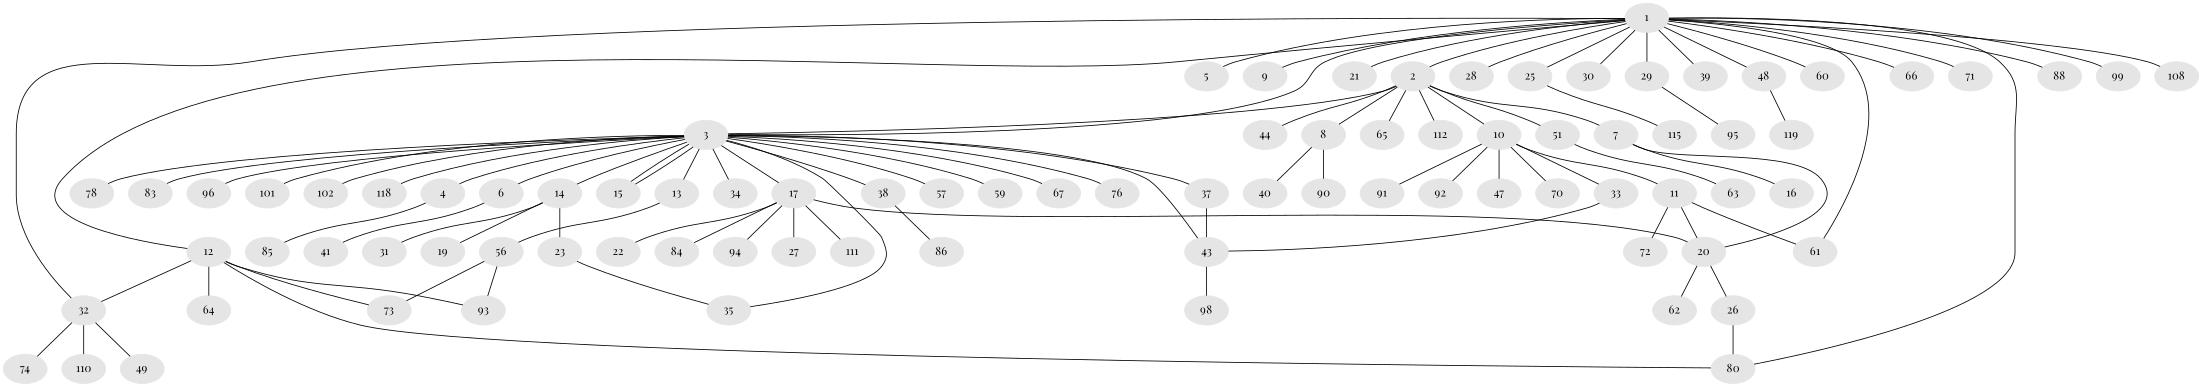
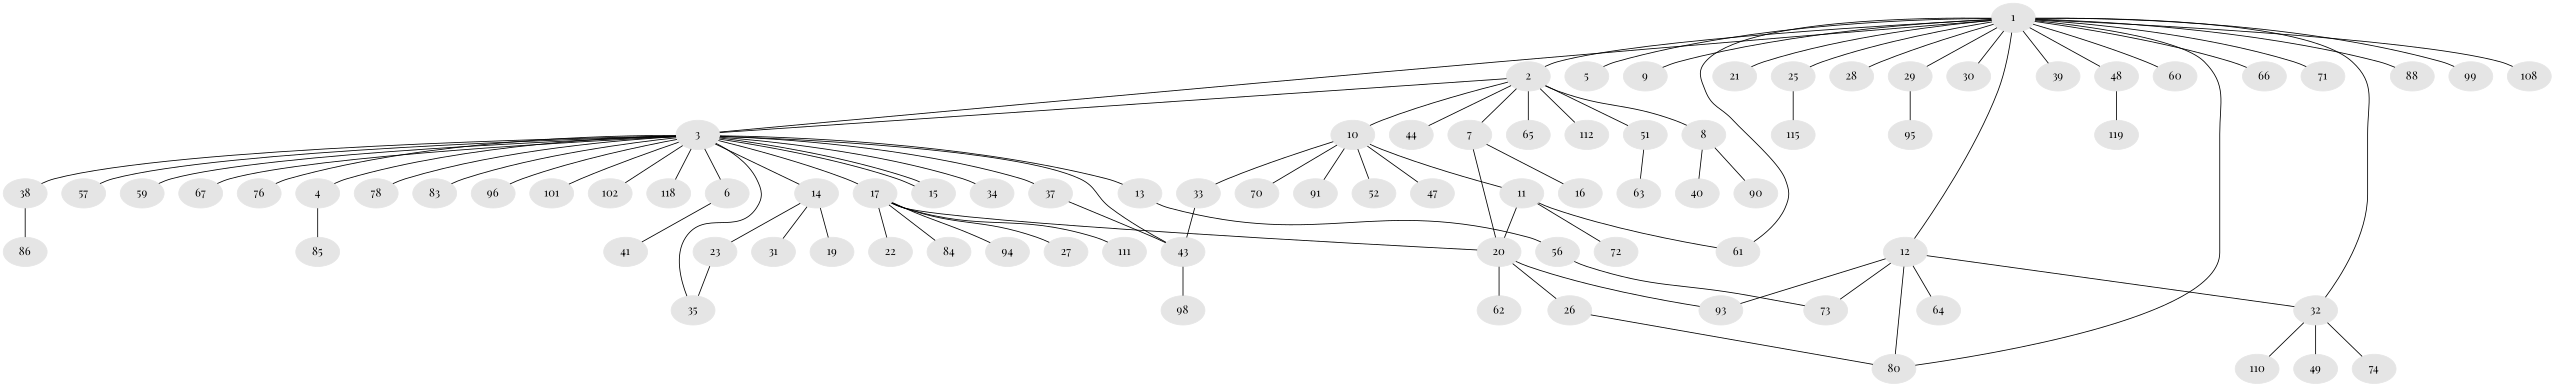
(1441, 193) -> (1374, 193)
(492, 281) -> (1607, 288)
